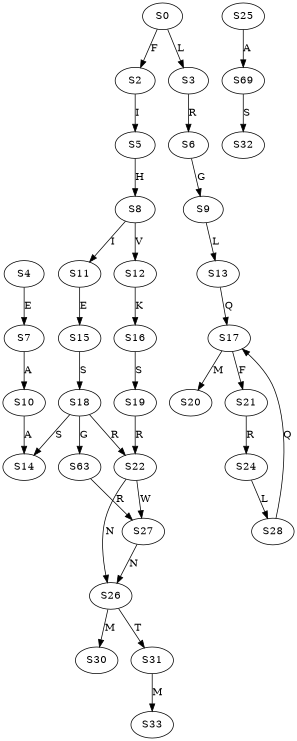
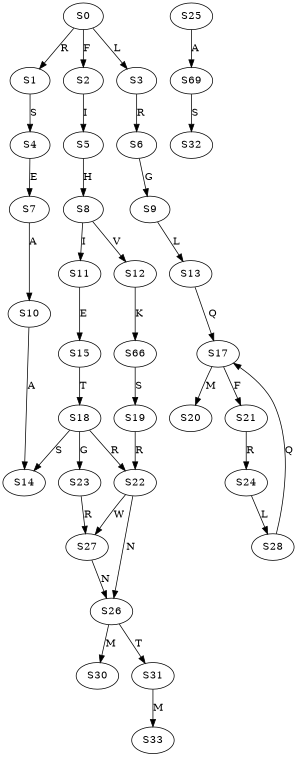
none -> (30, 81)
(135, 338) -> (135, 354)
(83, 371) -> (83, 386)
(80, 467) -> (80, 483)
